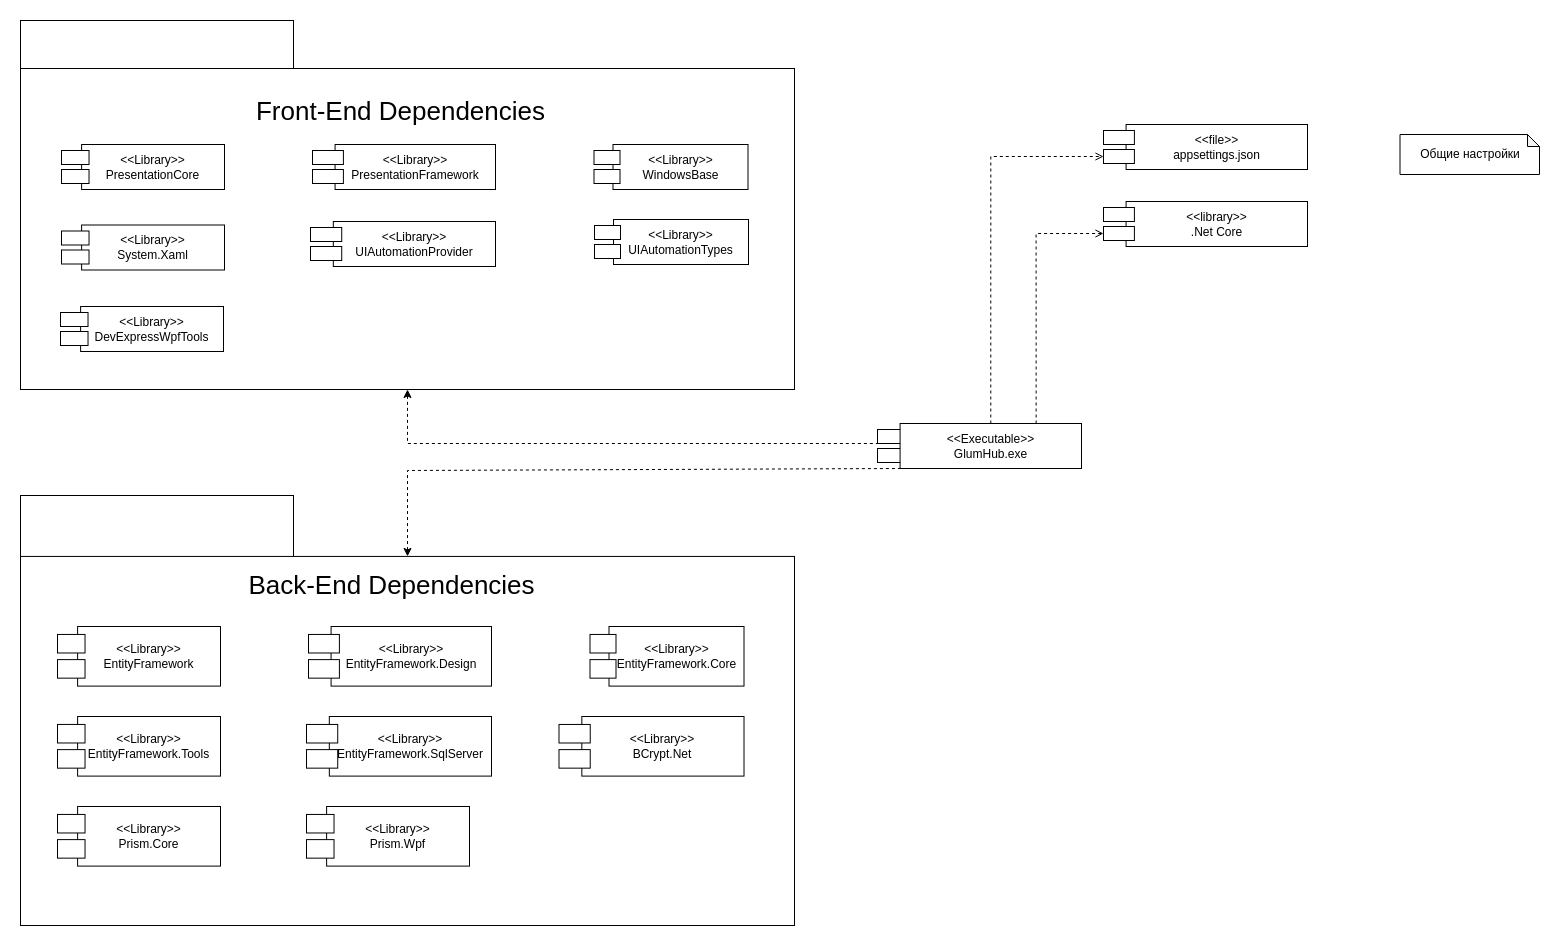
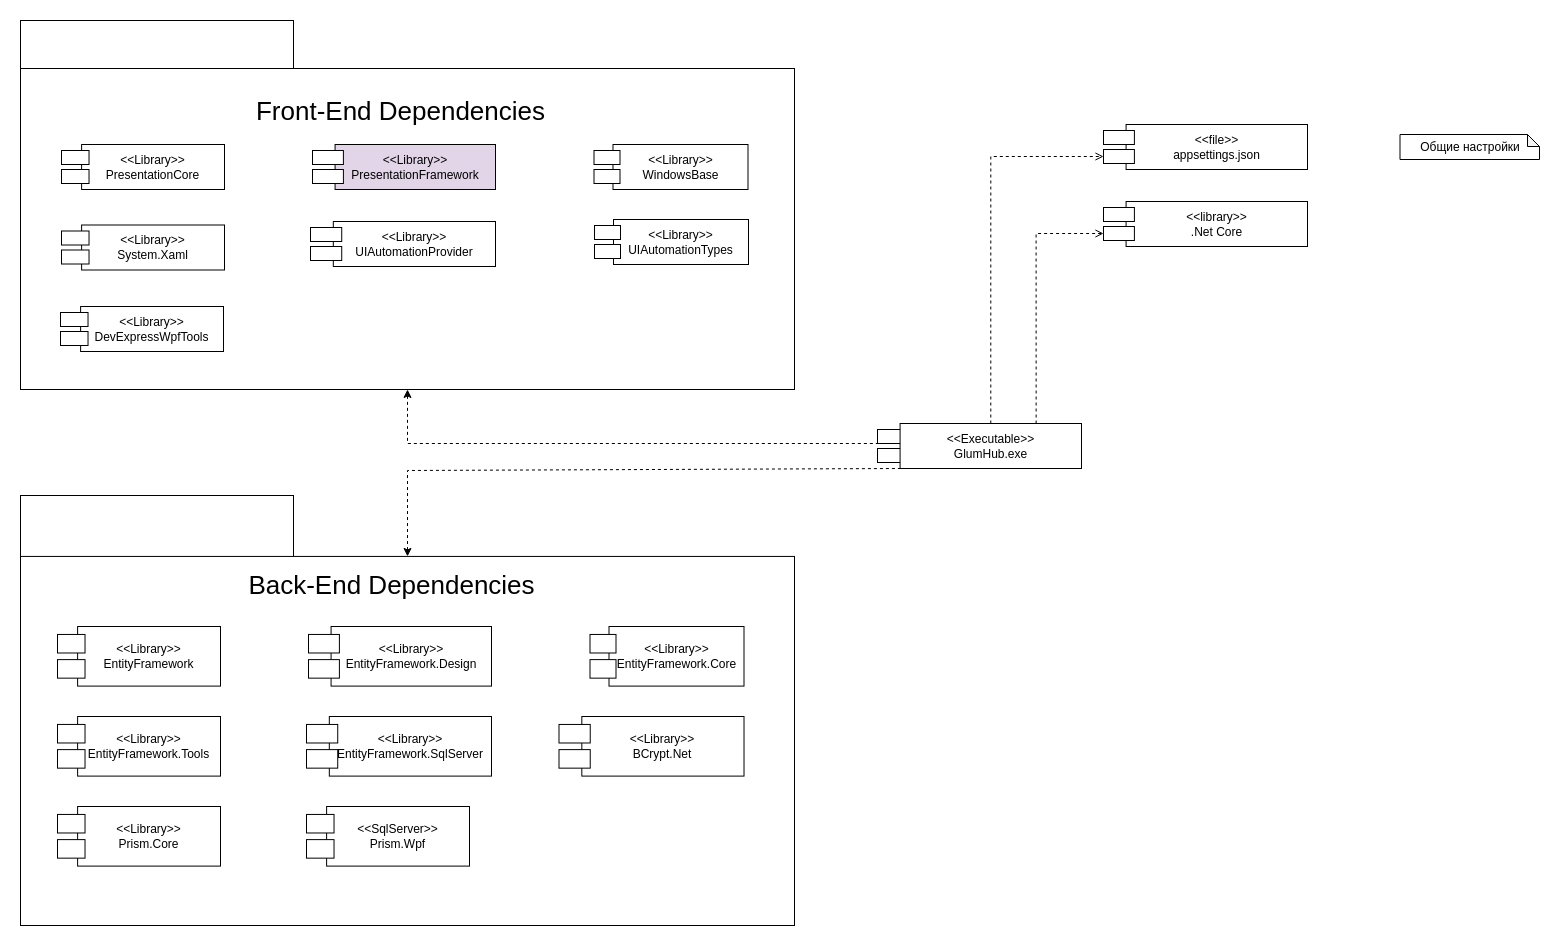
(1470, 155) -> (1470, 147)
(415, 167) -> (415, 167)
(398, 837) -> (398, 837)
